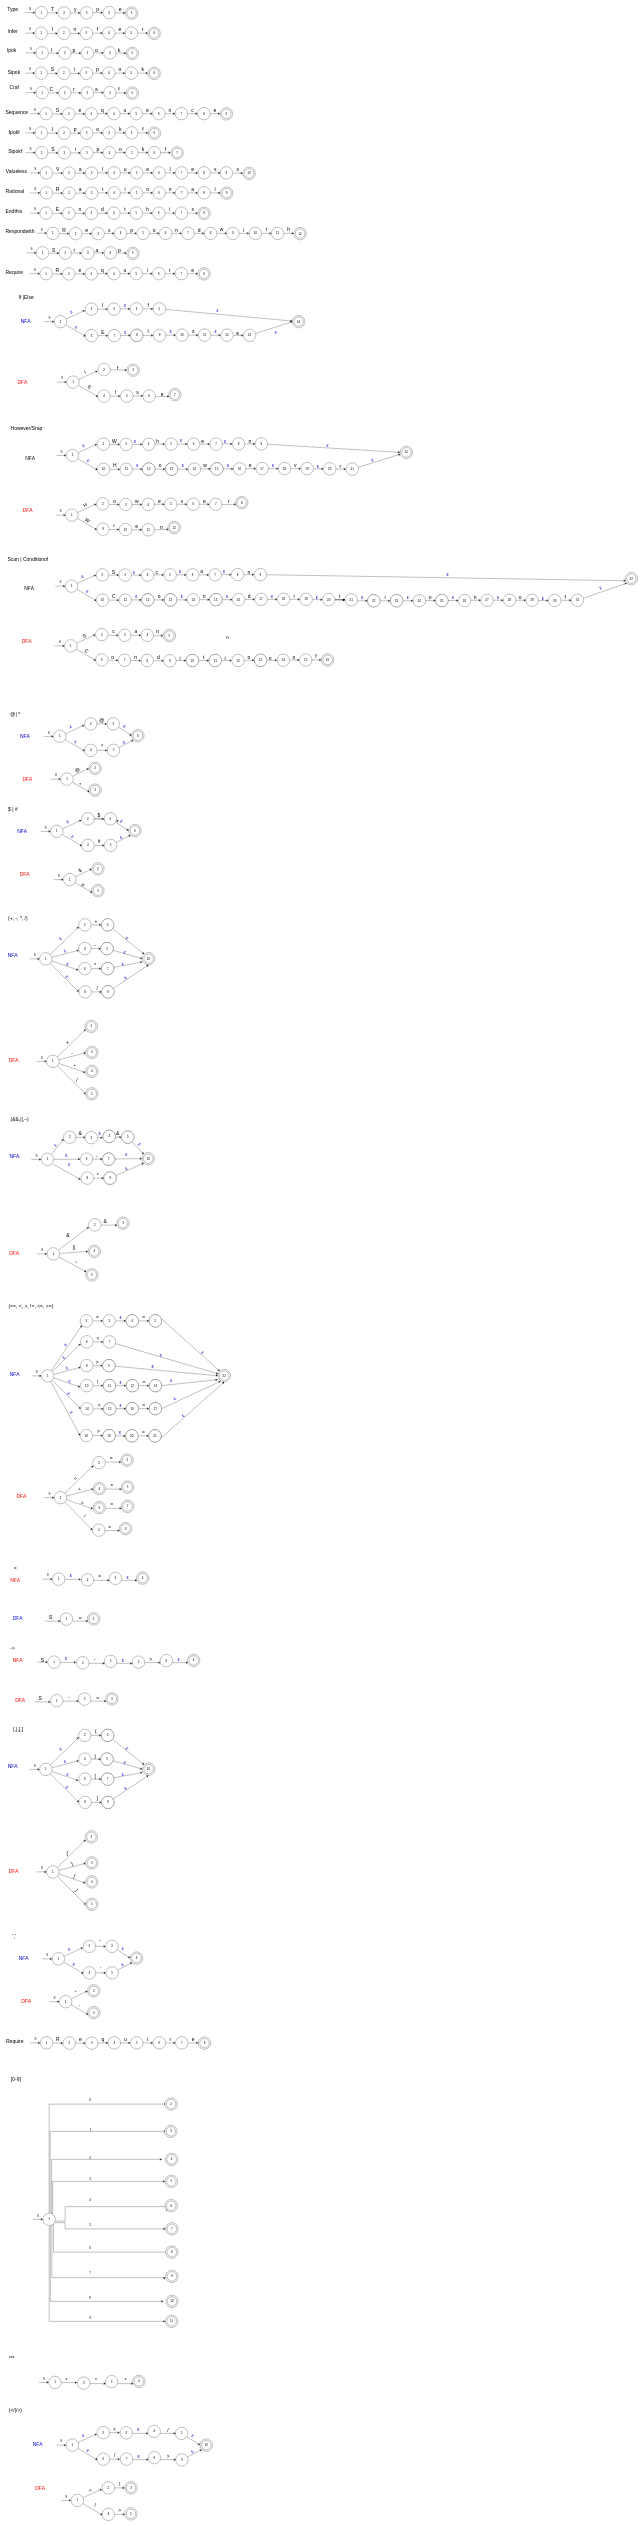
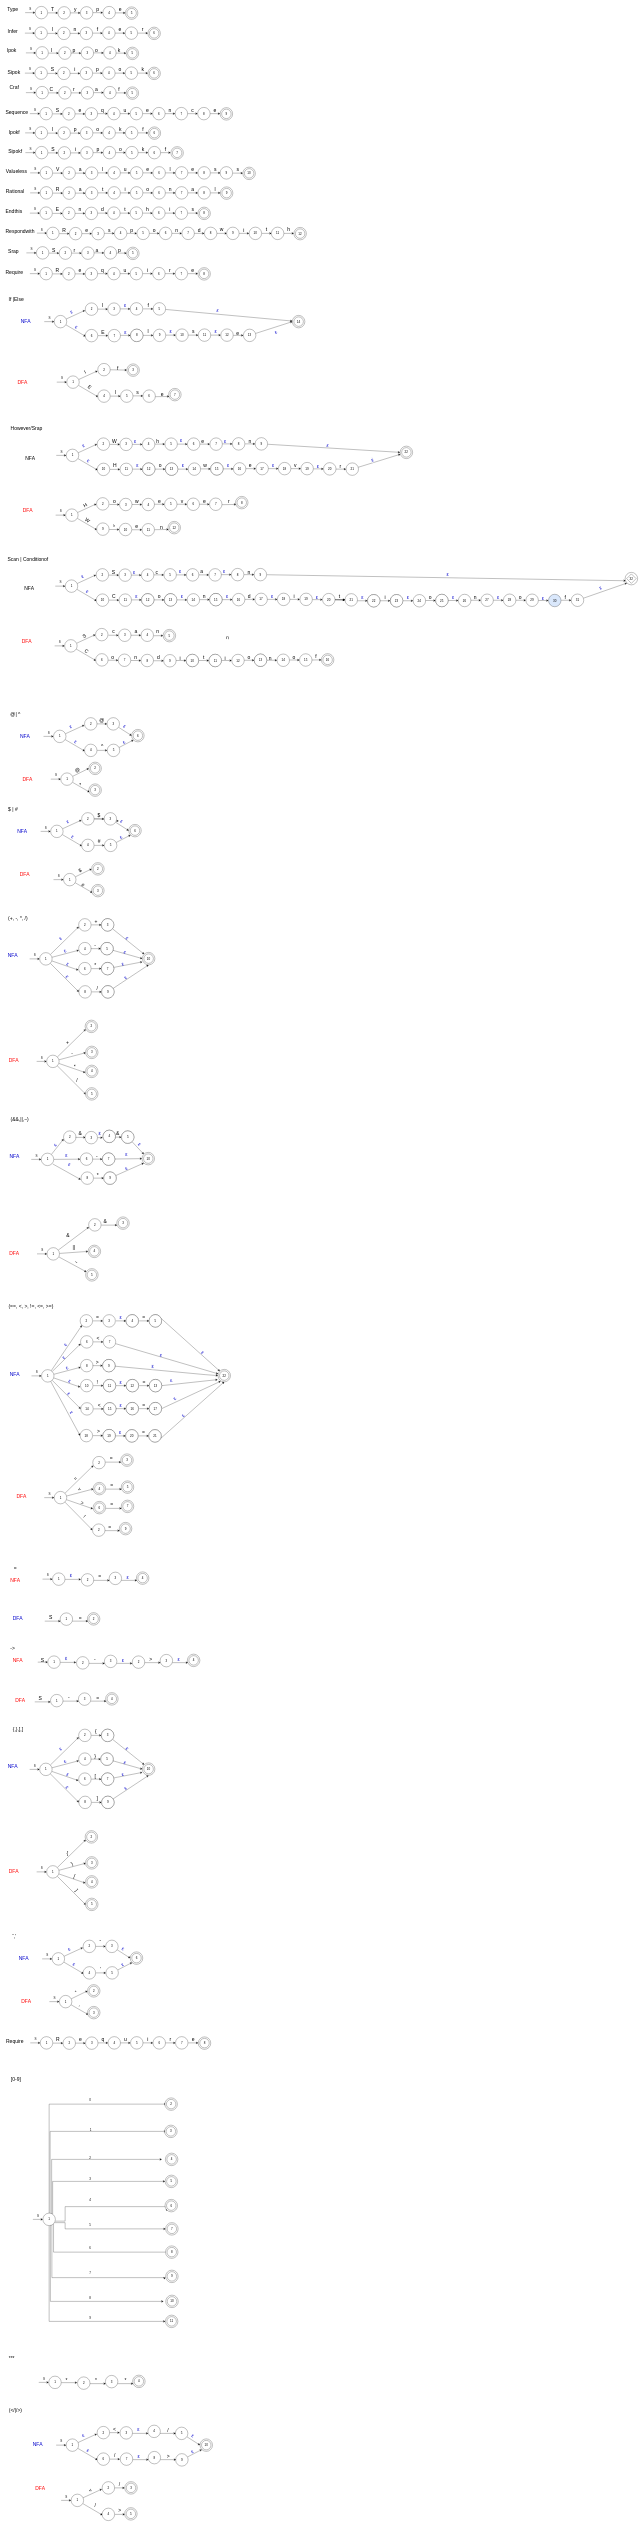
none -> (13, 251)
(26, 297) -> (16, 299)
(631, 579) -> (631, 579)
(555, 601) -> (555, 601)
